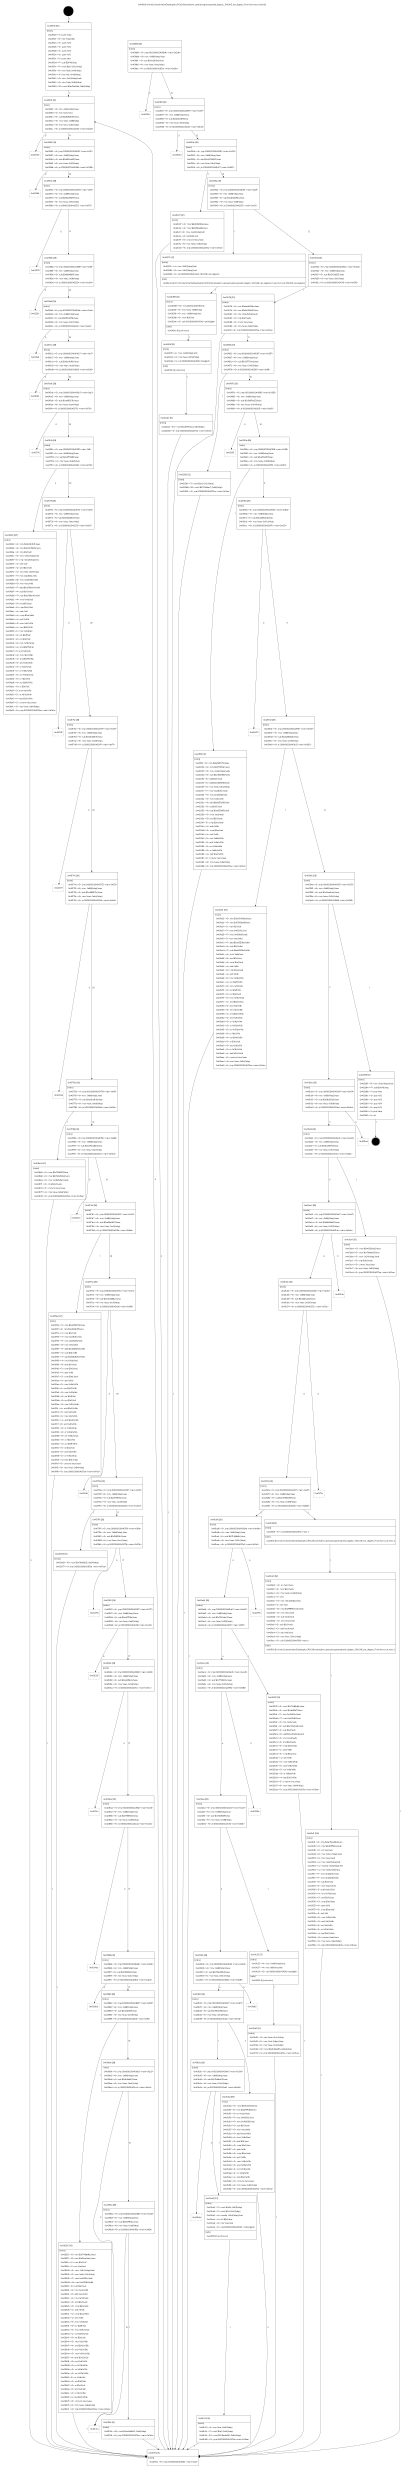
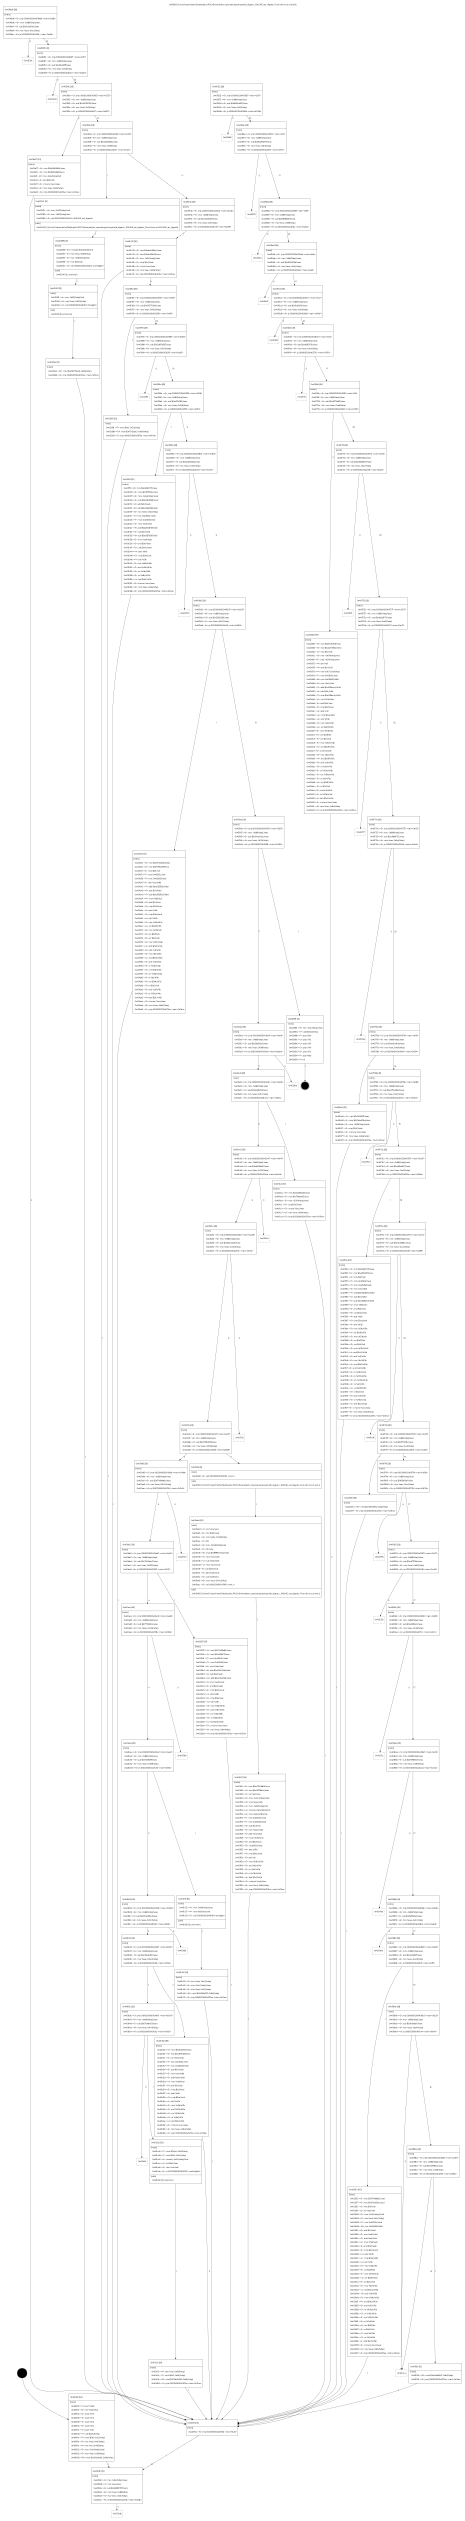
(68, 135) -> none
